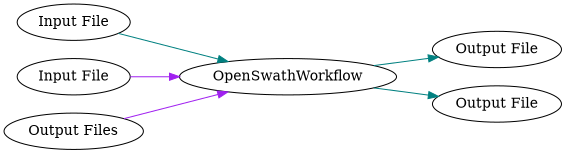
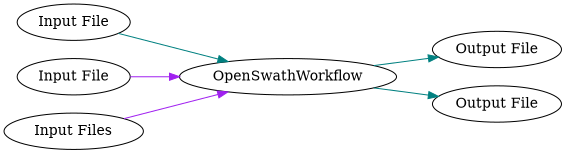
(74, 131) -> (74, 131)
